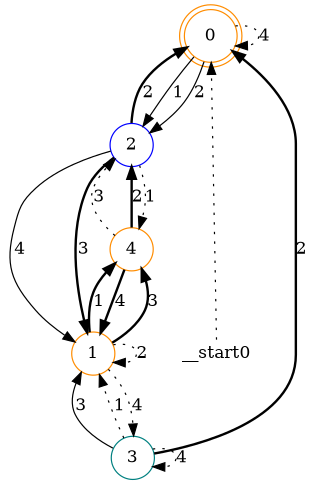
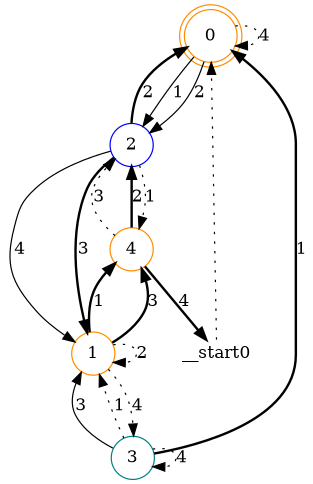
(302, 249) -> (302, 249)
(115, 296) -> (172, 299)
